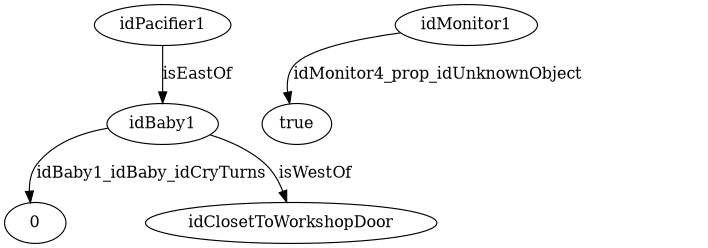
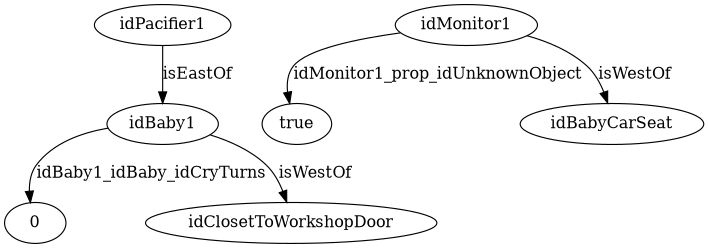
(438, 75) -> (438, 75)
none -> (612, 124)
